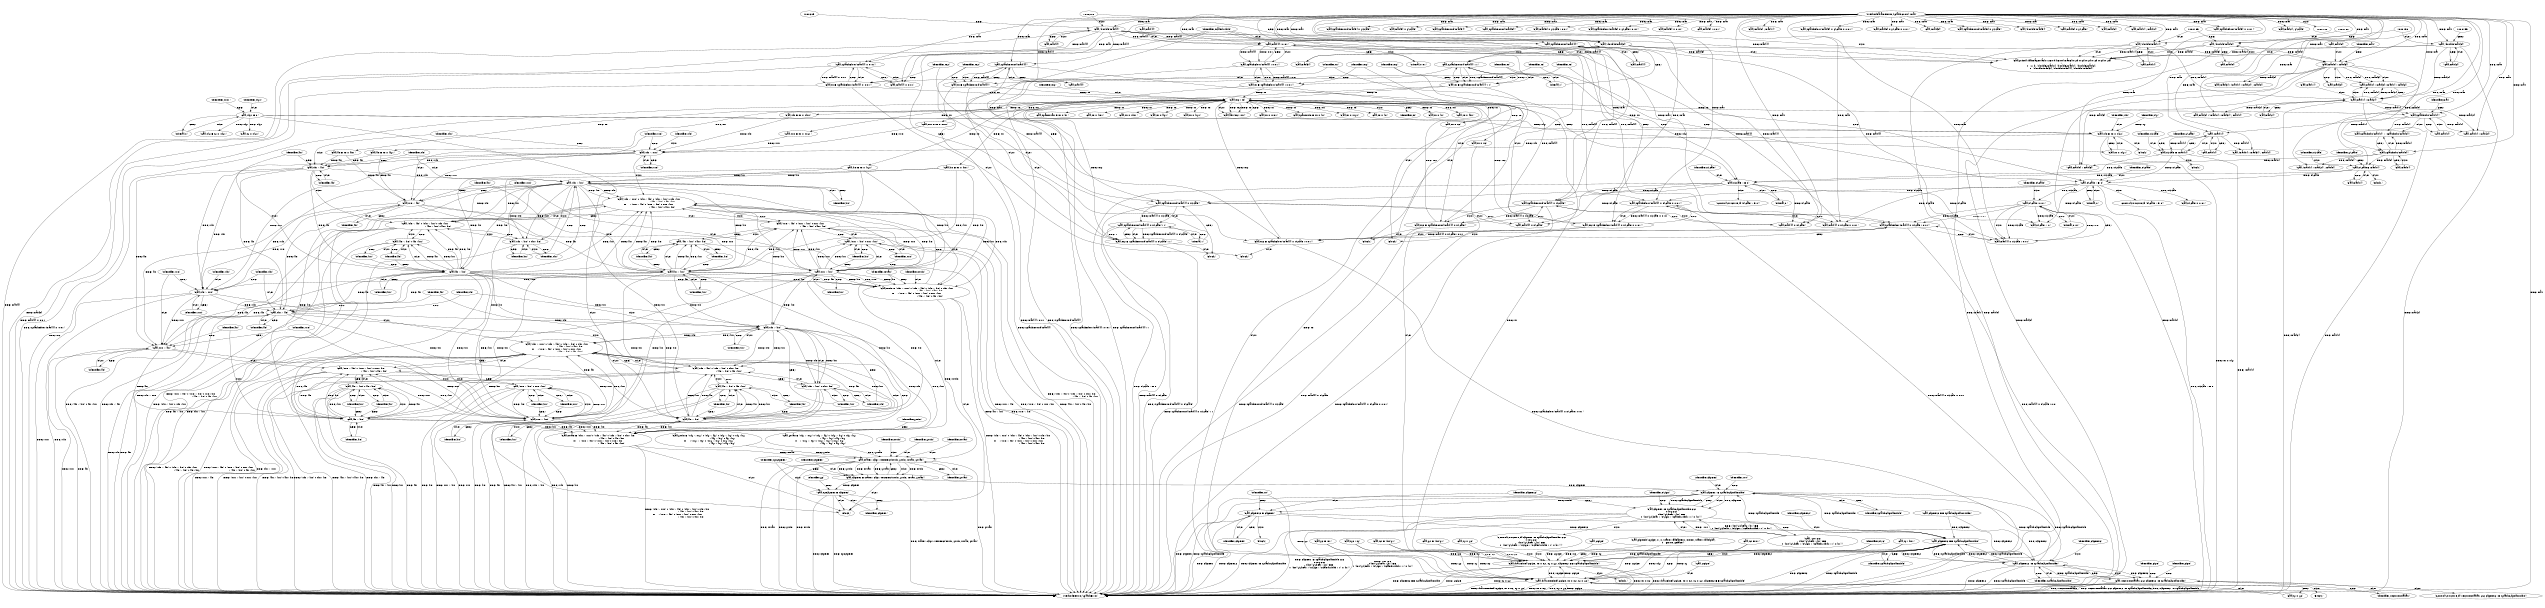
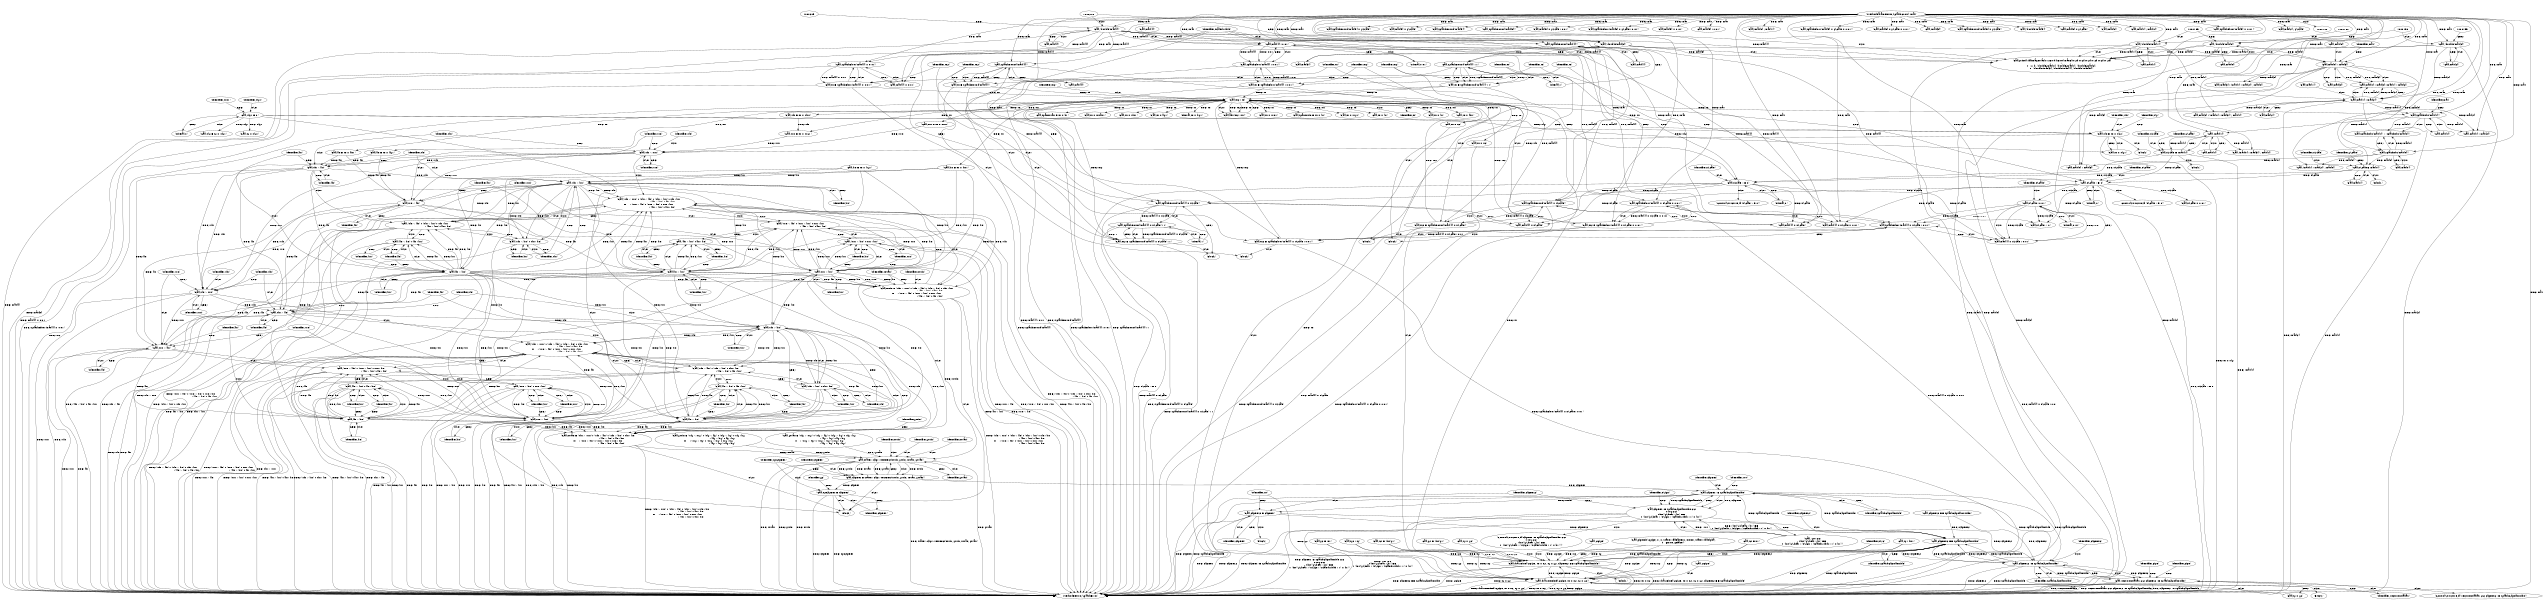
(1042, 107) -> none
(1095, 115) -> (1095, 115)
(1192, 115) -> (1192, 115)
(2140, 124) -> (2140, 124)
(725, 135) -> (798, 124)
(1655, 564) -> (1655, 564)
